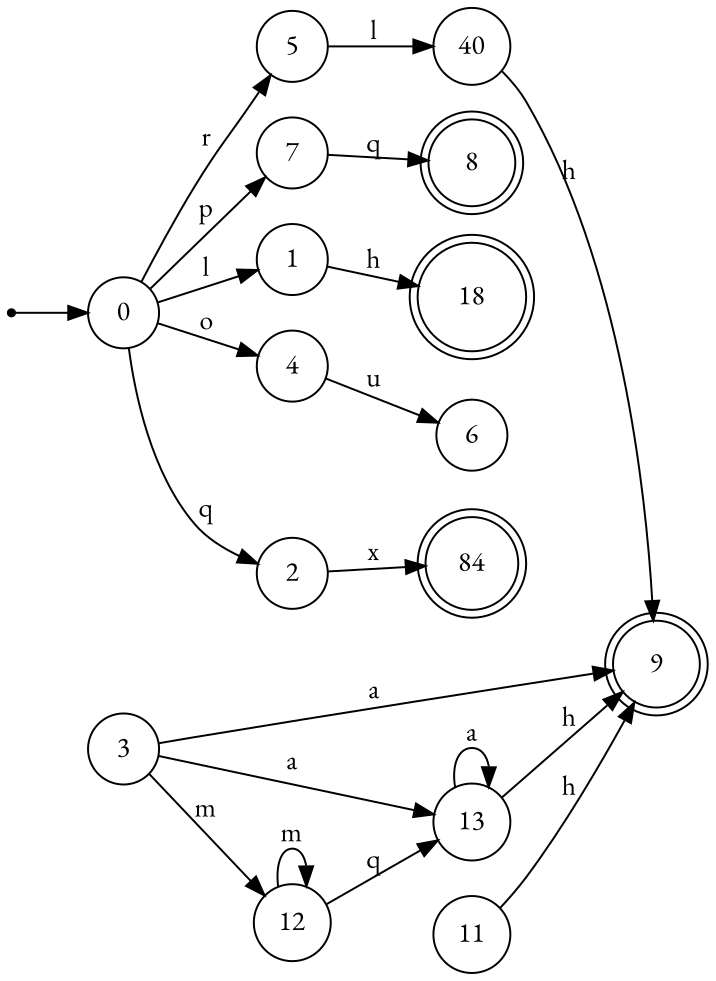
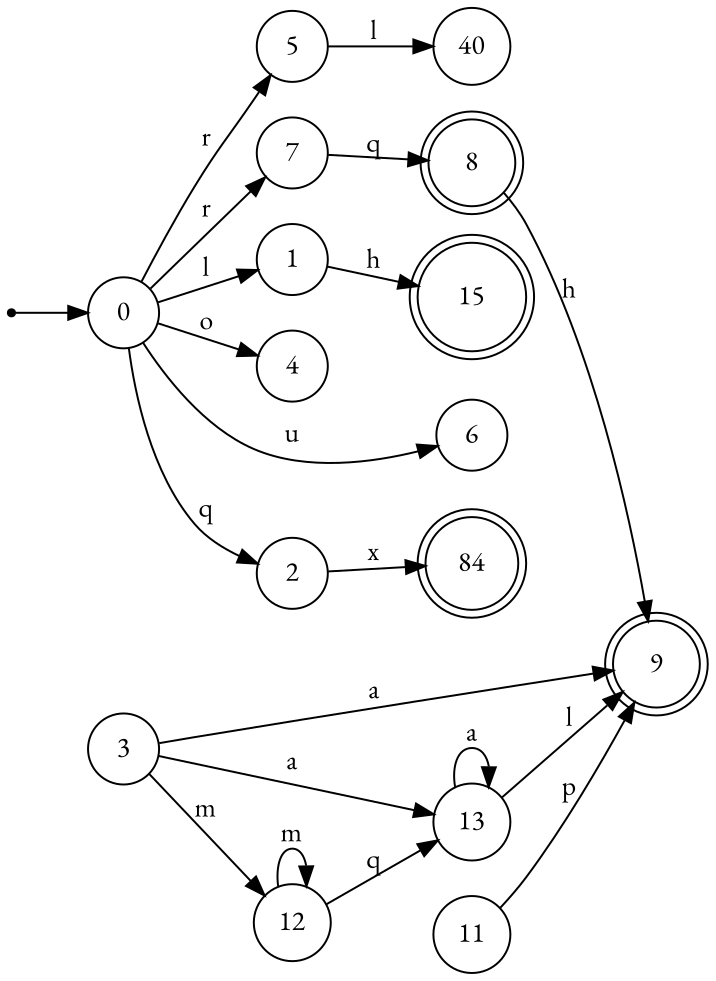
(206, 209) -> (206, 209)
(472, 297) -> (472, 297)
(612, 325) -> (594, 390)
(373, 397) -> (260, 451)
(570, 718) -> (570, 718)
(570, 787) -> (570, 787)
